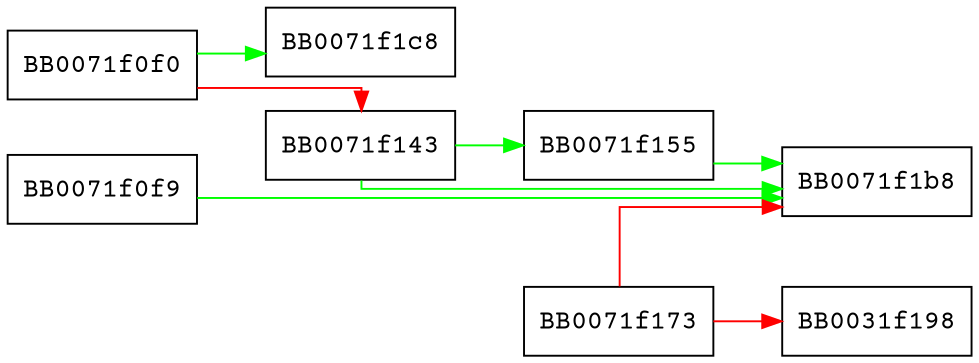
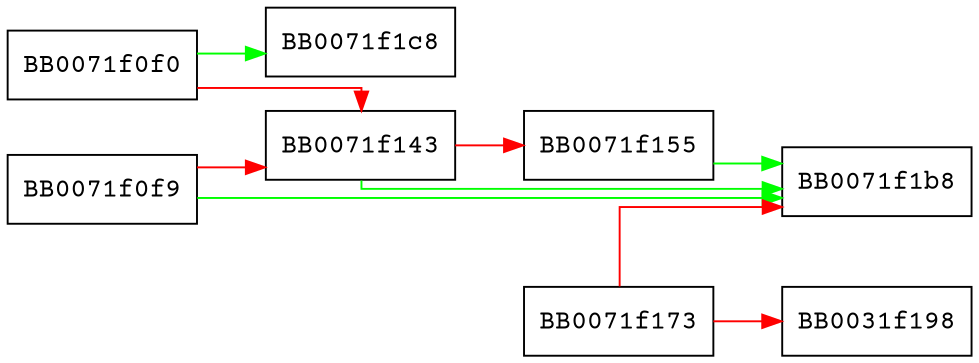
(480, 145) -> (480, 145)
none -> (221, 167)
